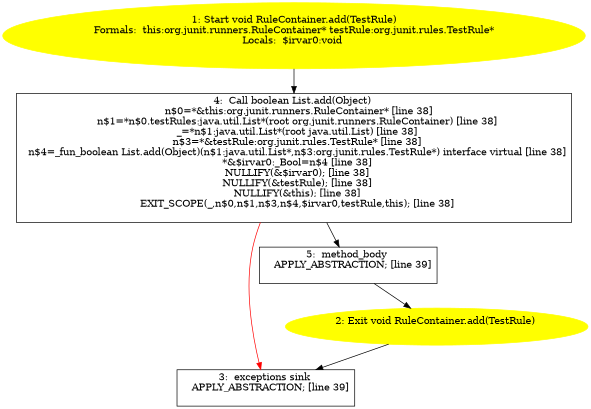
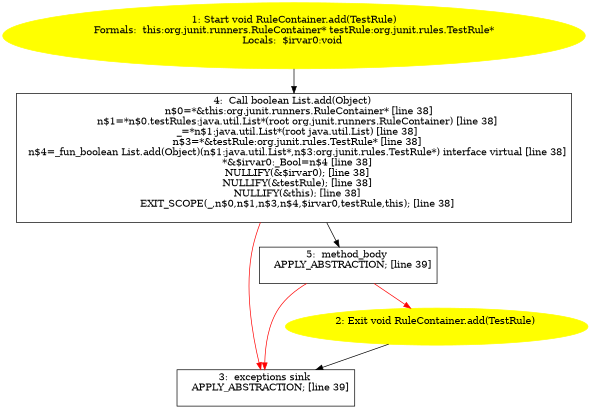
(389, 294) -> (389, 294)
none -> (274, 317)
